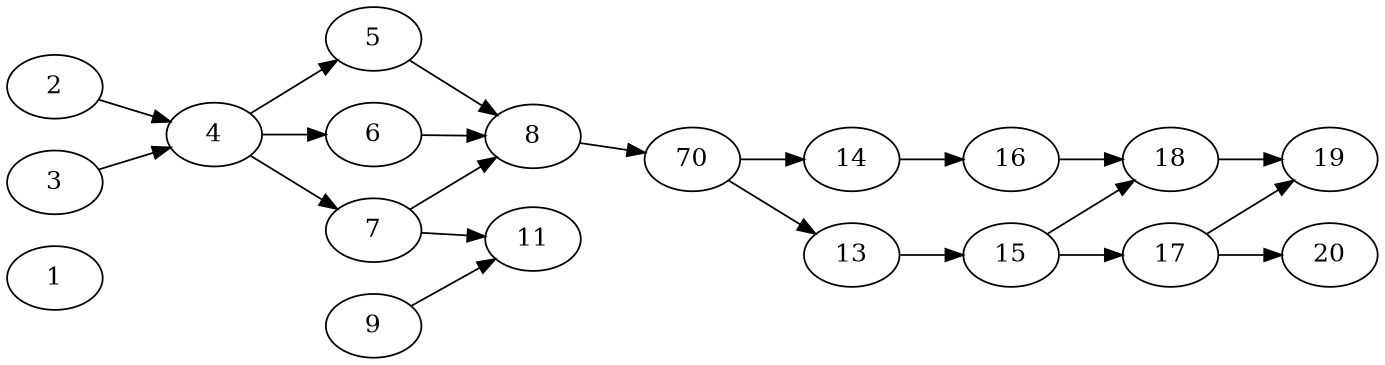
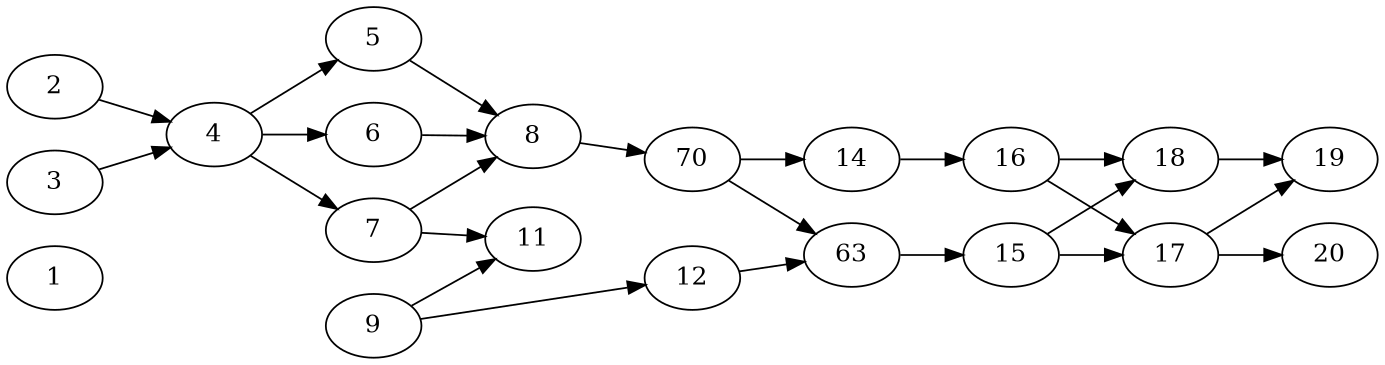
none -> (1080, 200)
(852, 255) -> (852, 255)
none -> (692, 278)
